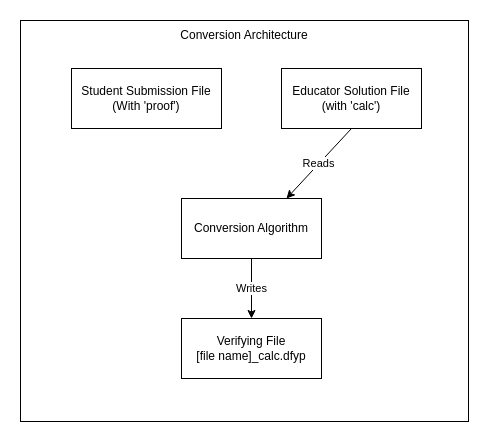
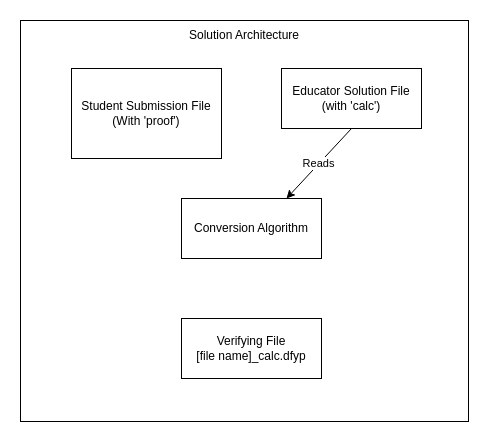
(245, 36) -> (245, 36)
(147, 99) -> (147, 114)
(252, 285) -> none
